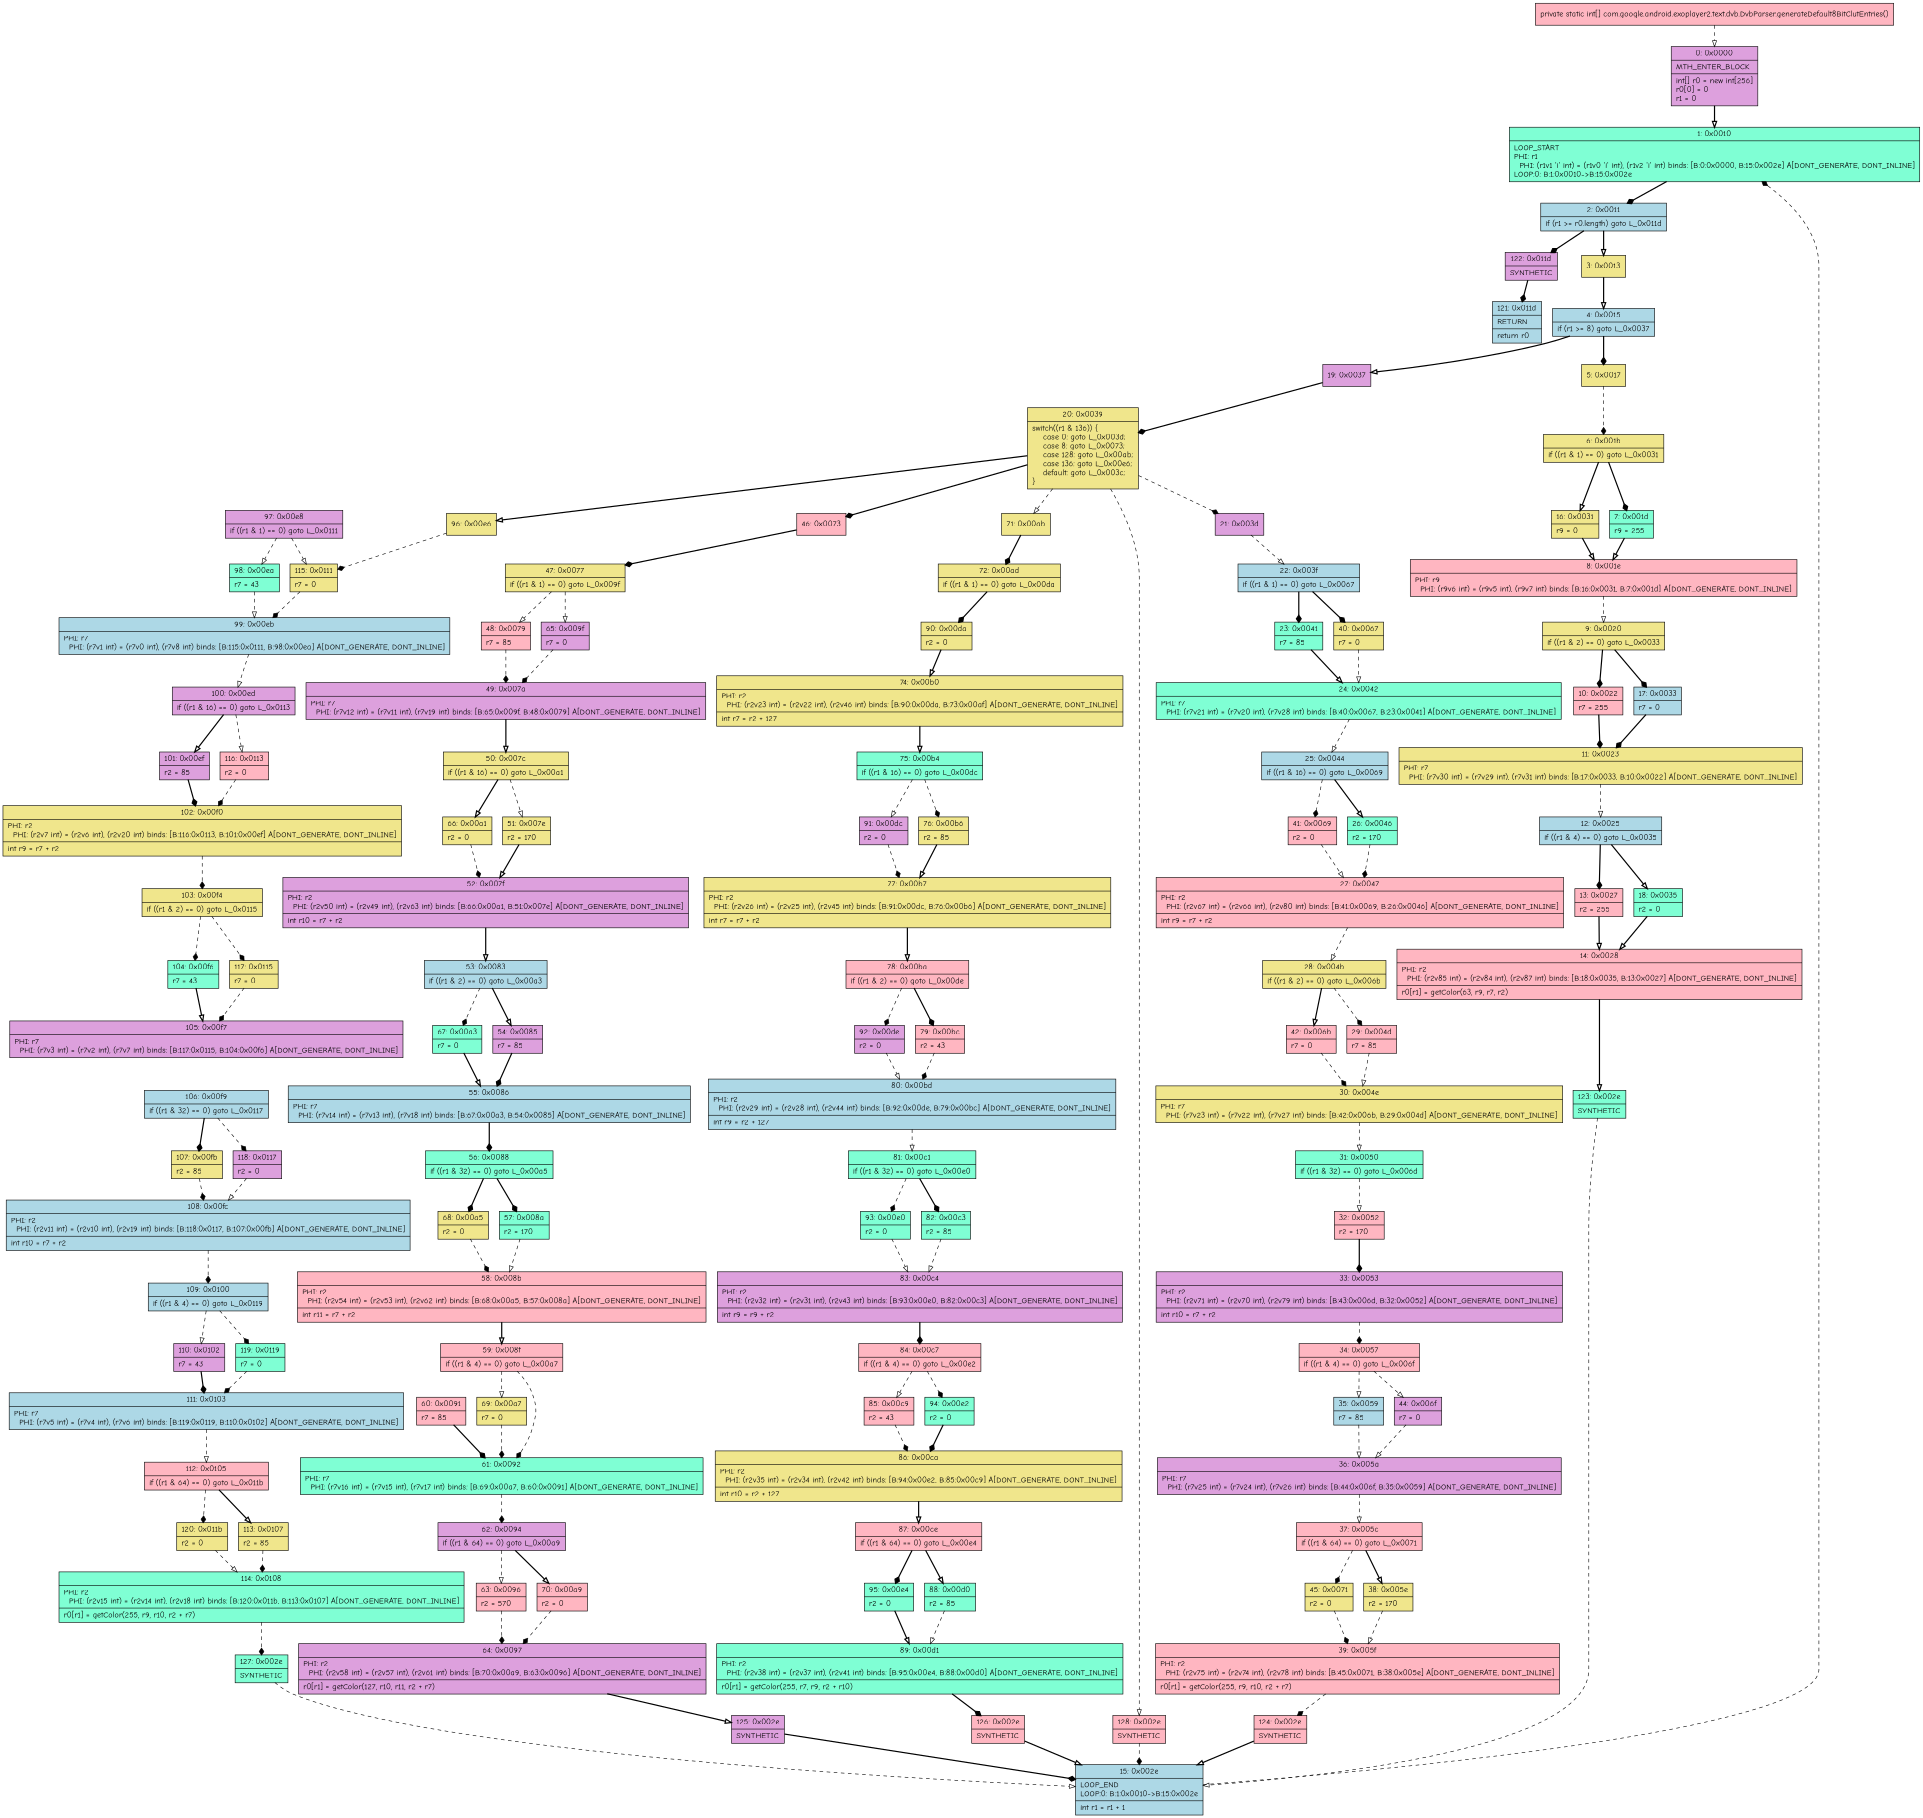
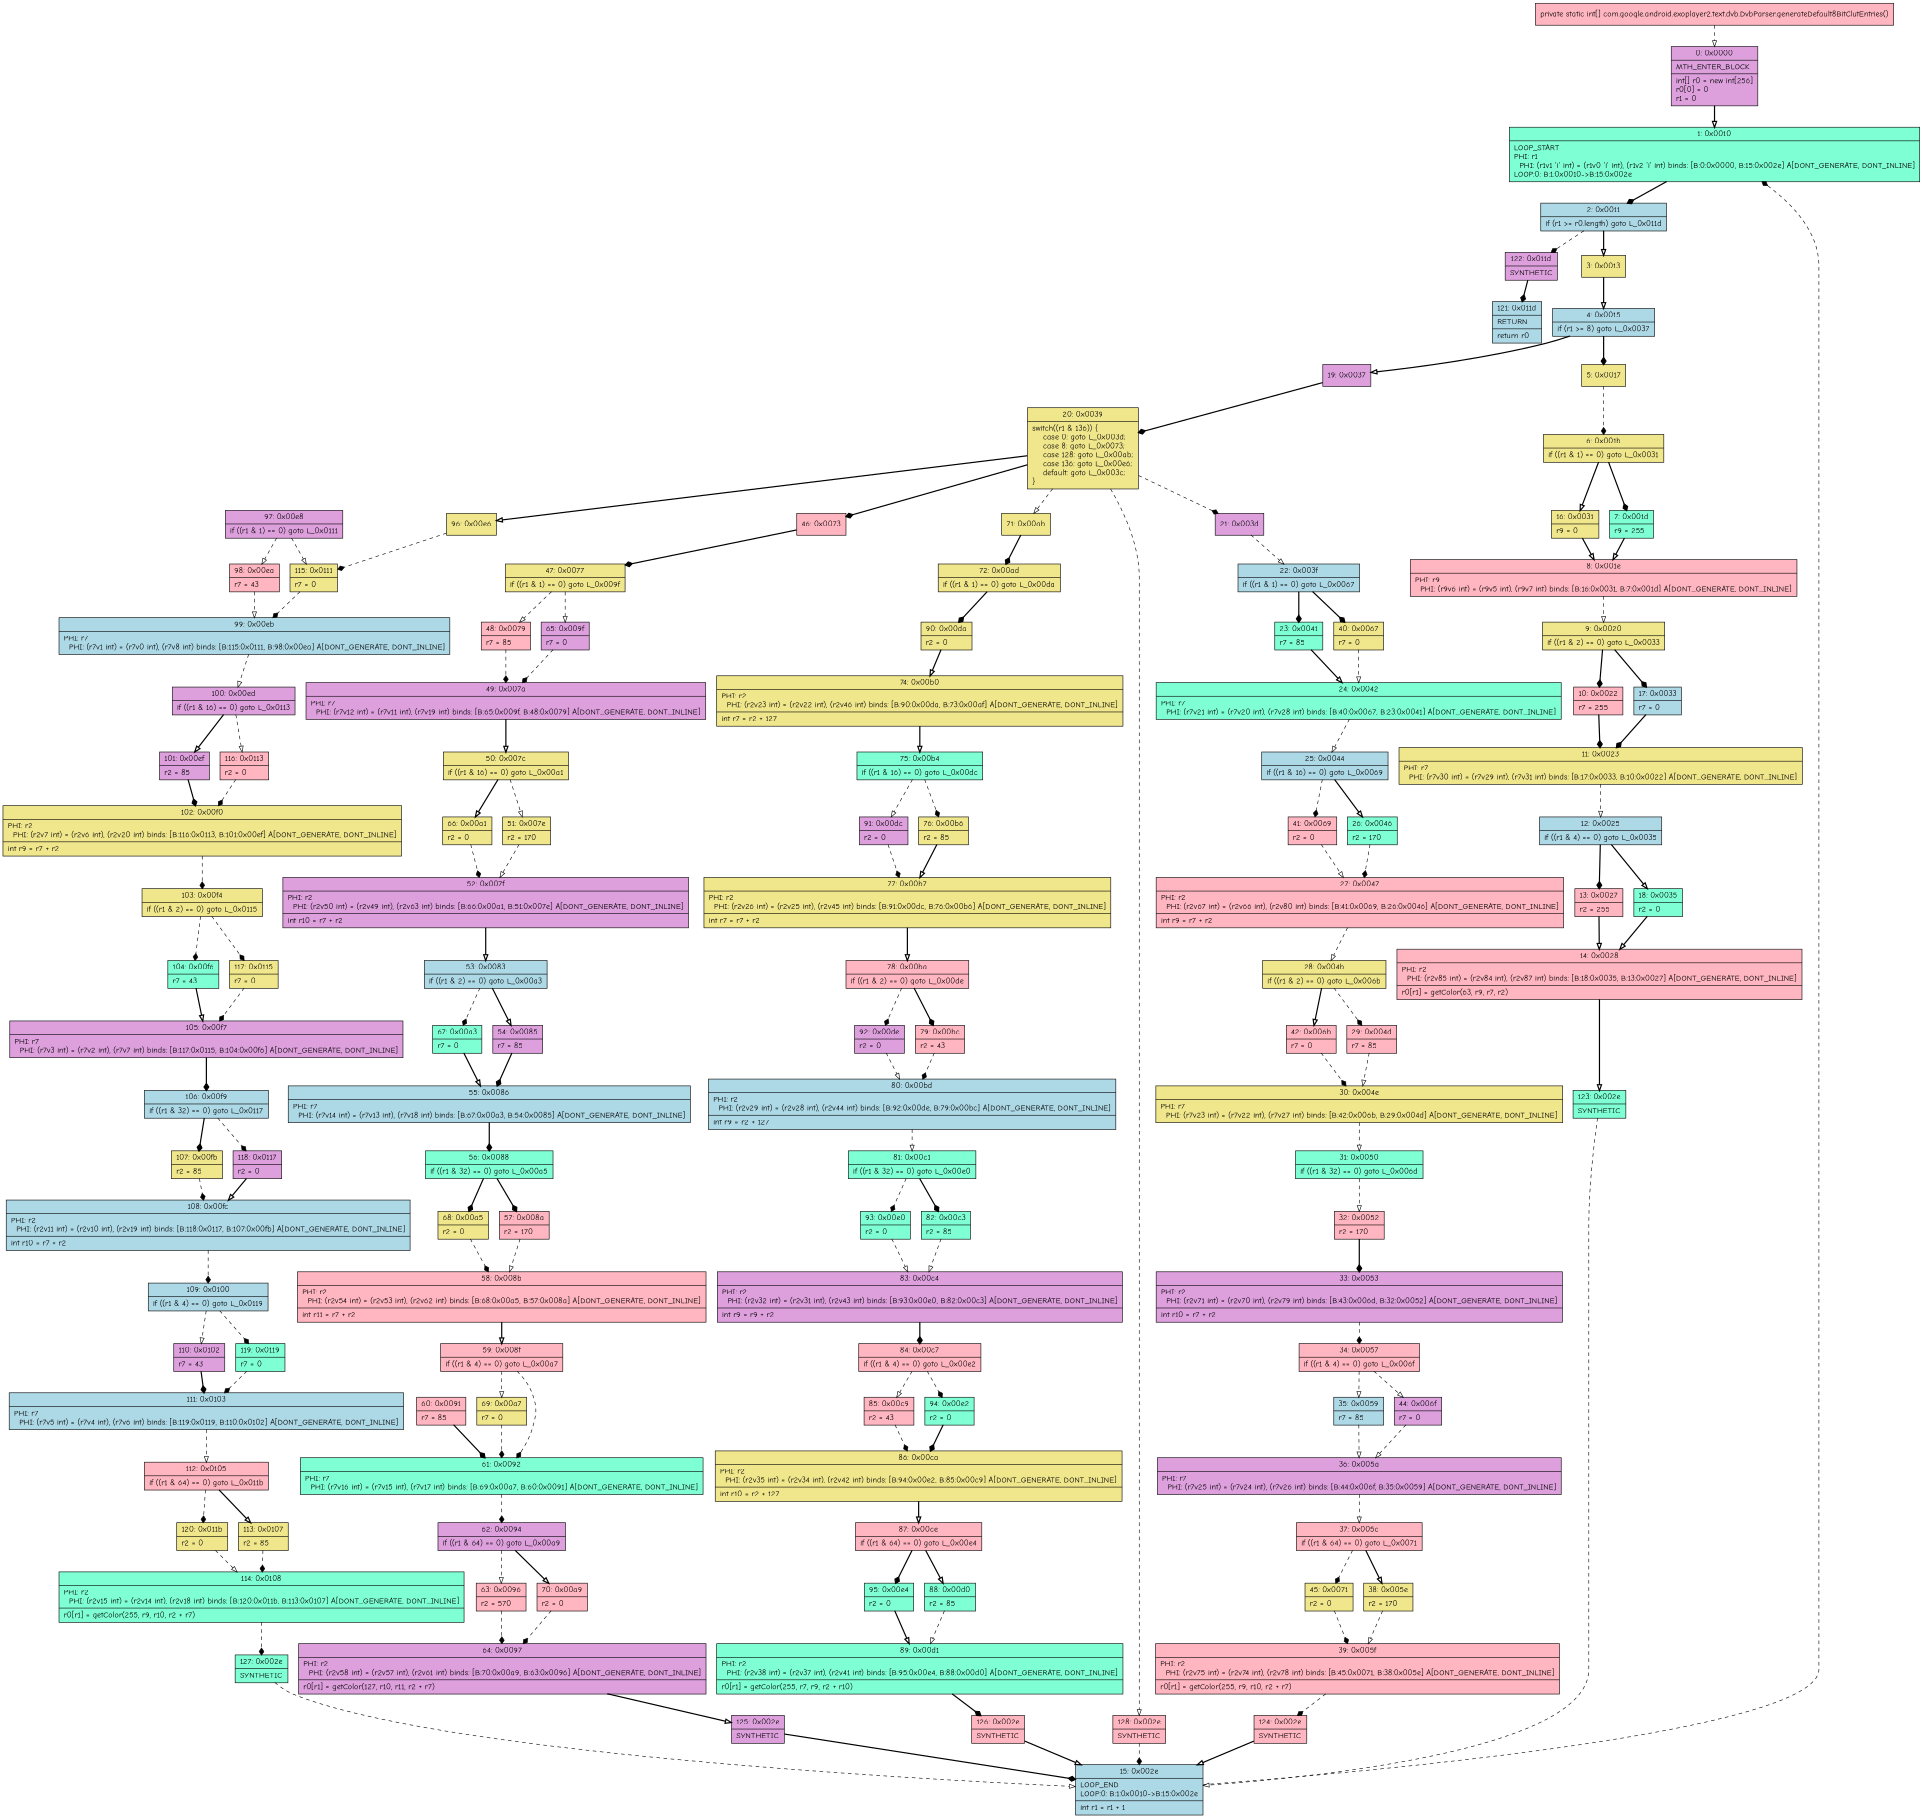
(1570, 240) -> (1570, 240)
(254, 578) -> (254, 578)
(511, 858) -> (511, 858)
none -> (206, 1070)
(239, 1187) -> (239, 1187)
(524, 1225) -> (524, 1225)
